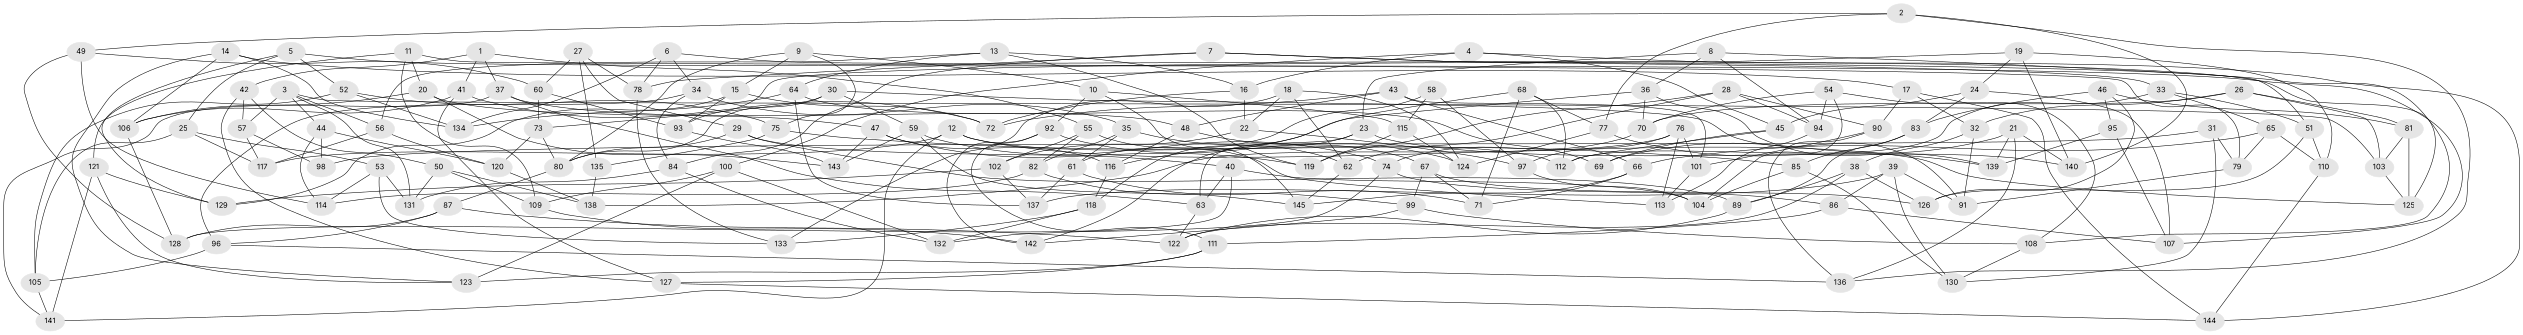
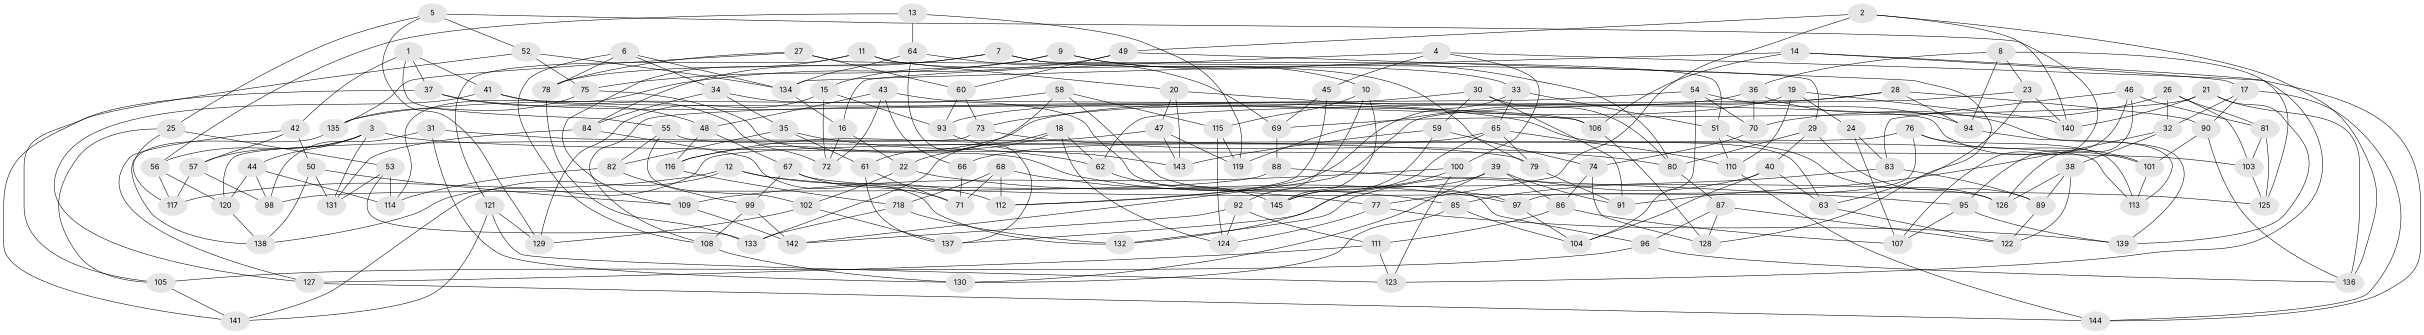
(1122, 62) -> (818, 112)
none -> (712, 102)
(1833, 111) -> none
none -> (1277, 167)
(1392, 196) -> (1407, 179)
(1091, 206) -> (899, 206)
